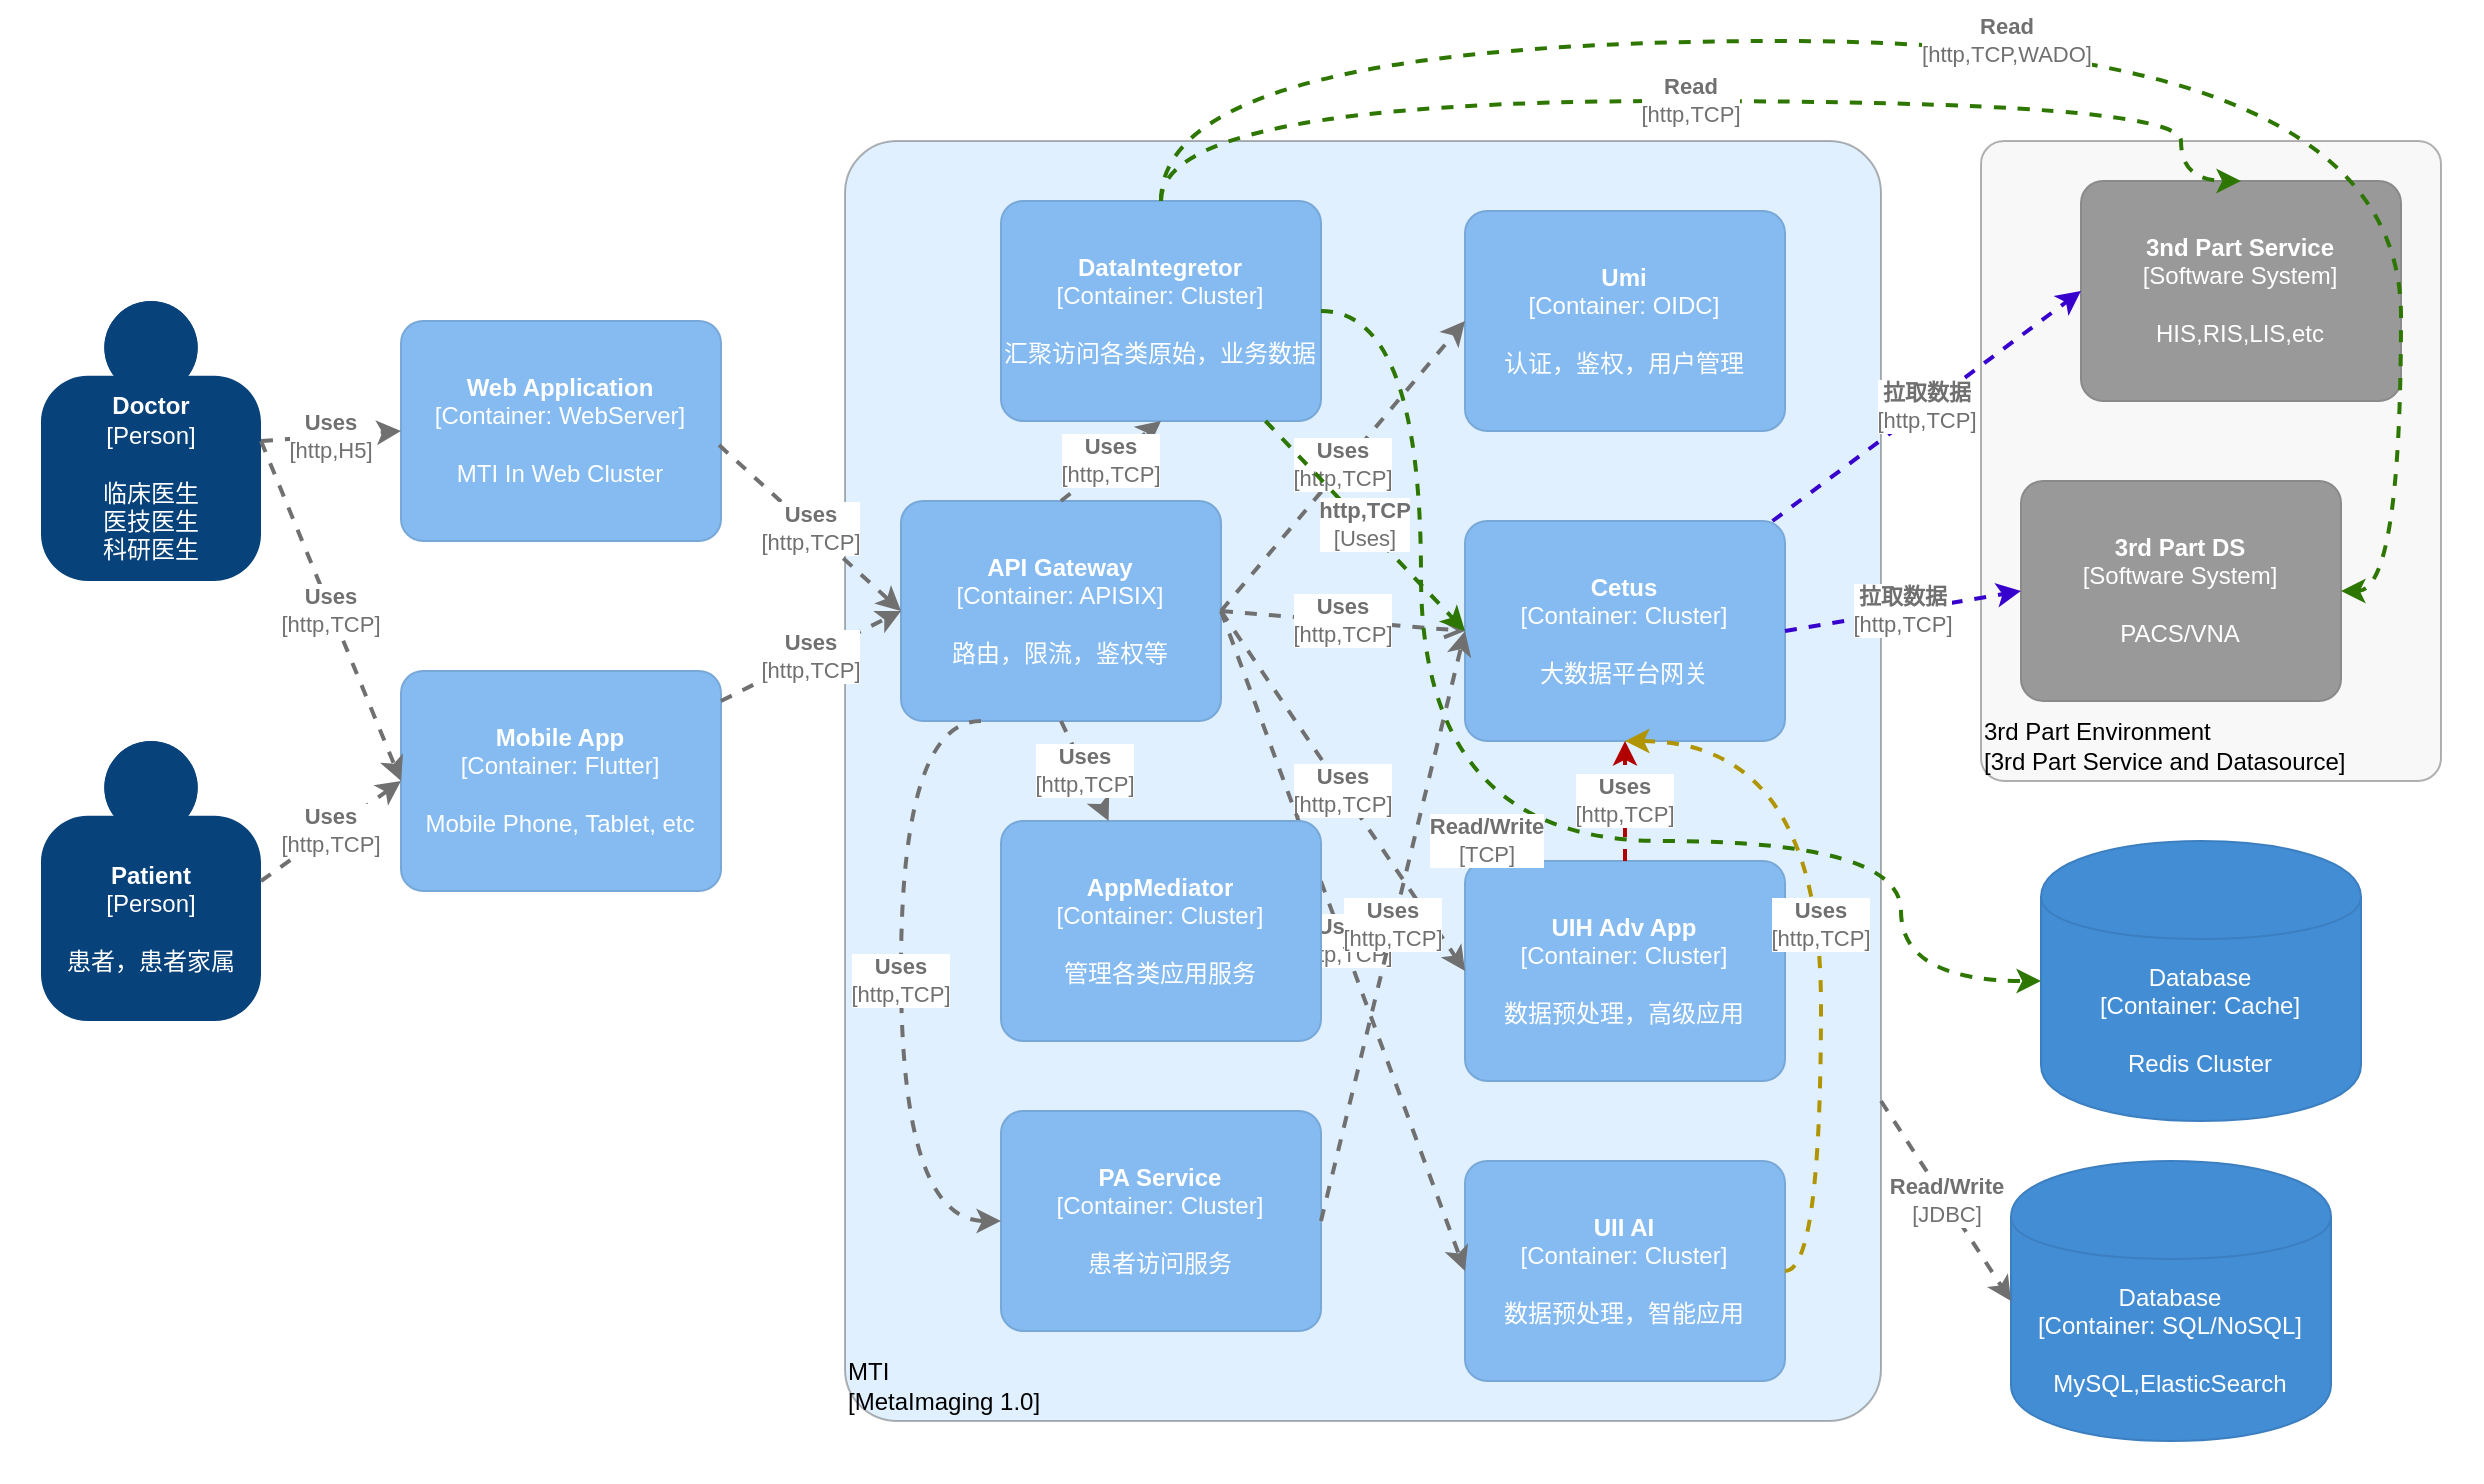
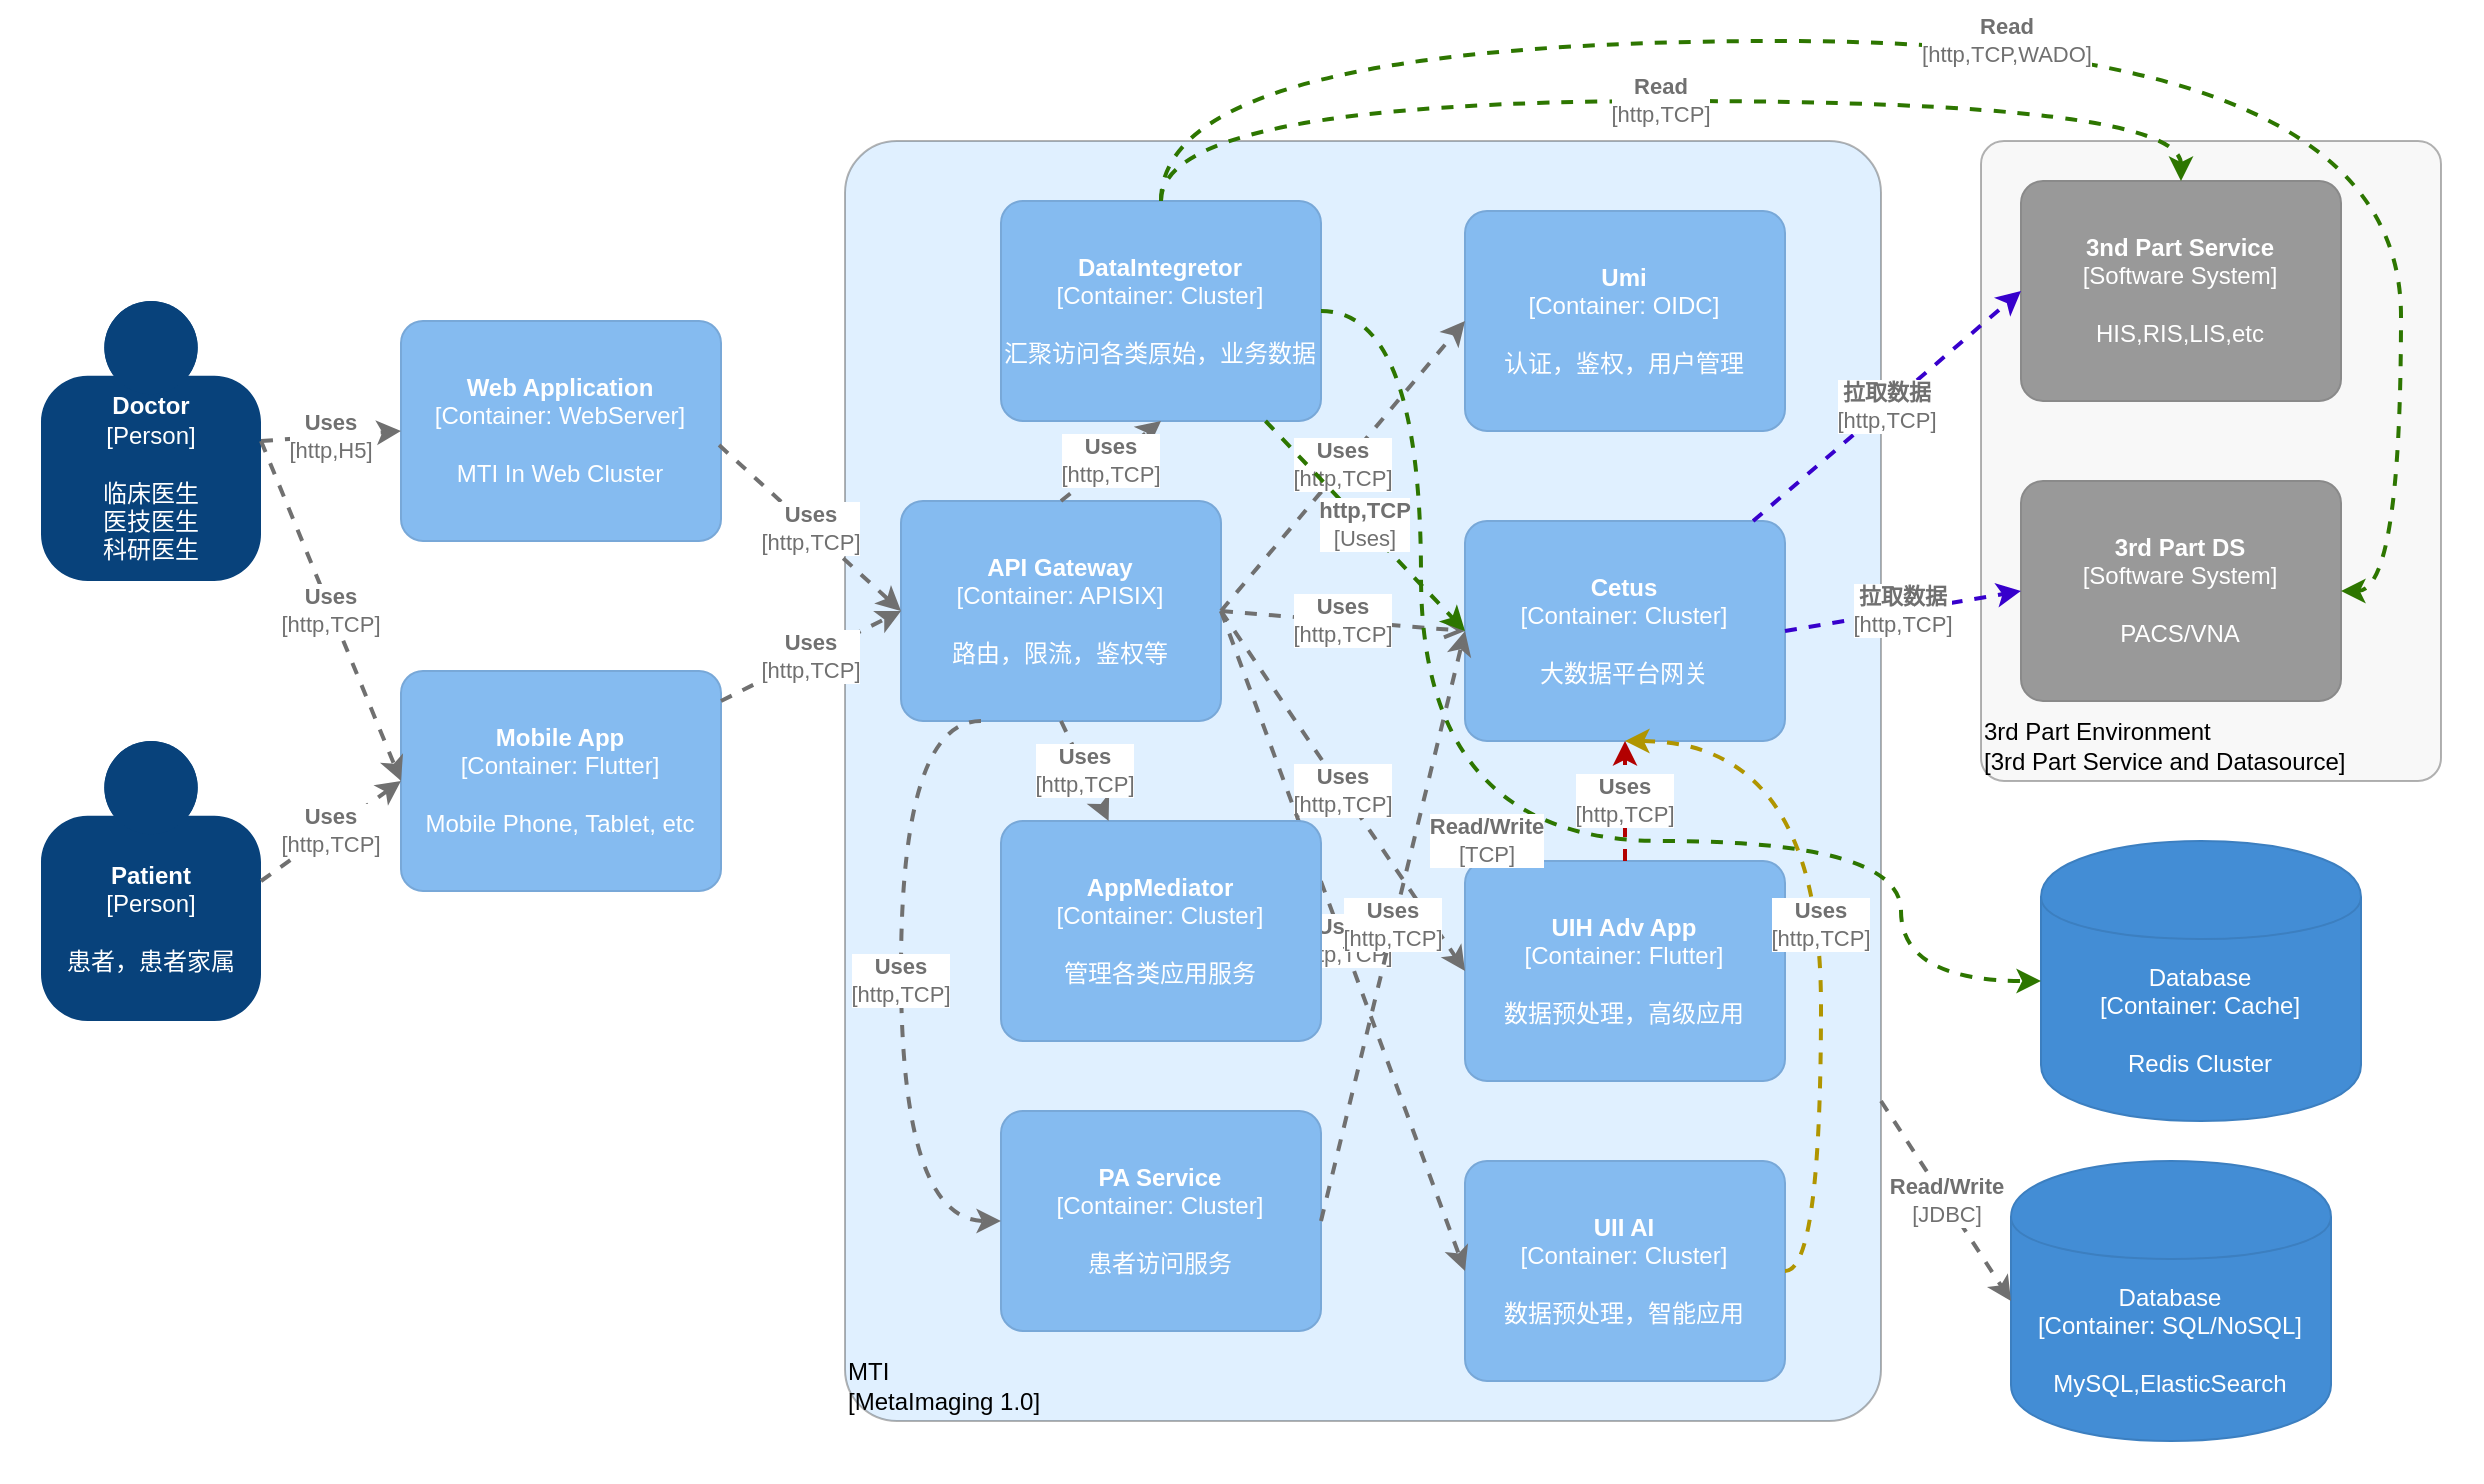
(2241, 291) -> (2181, 291)
(1625, 971) -> (1625, 971)
